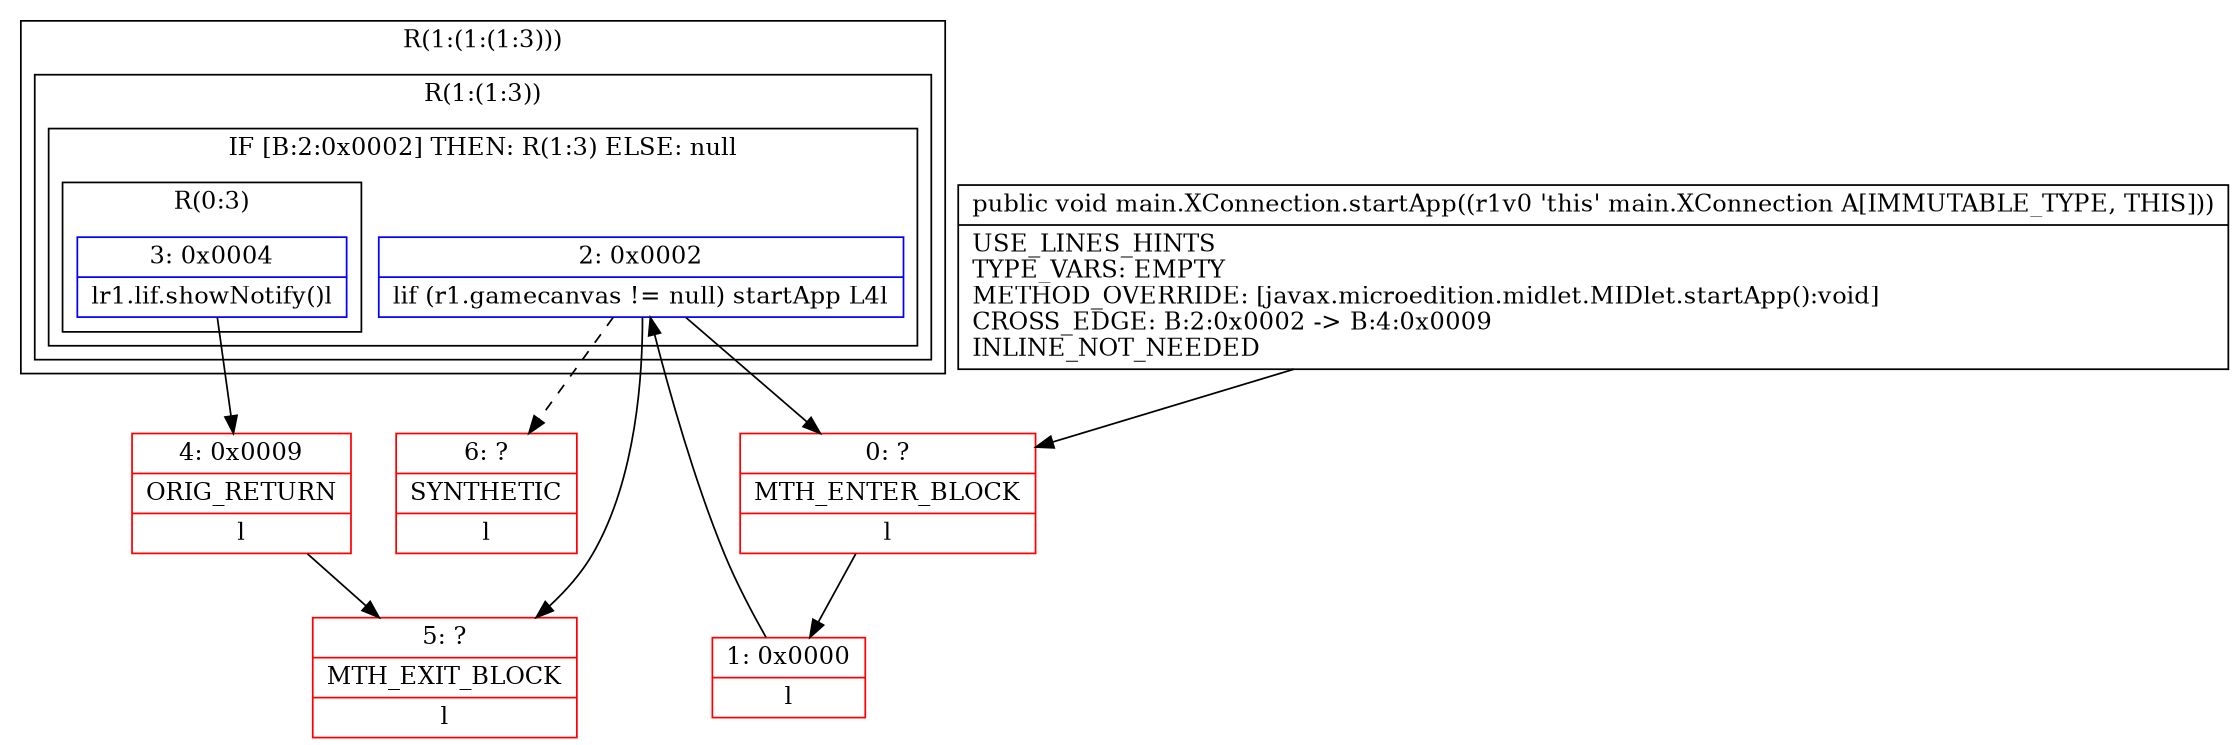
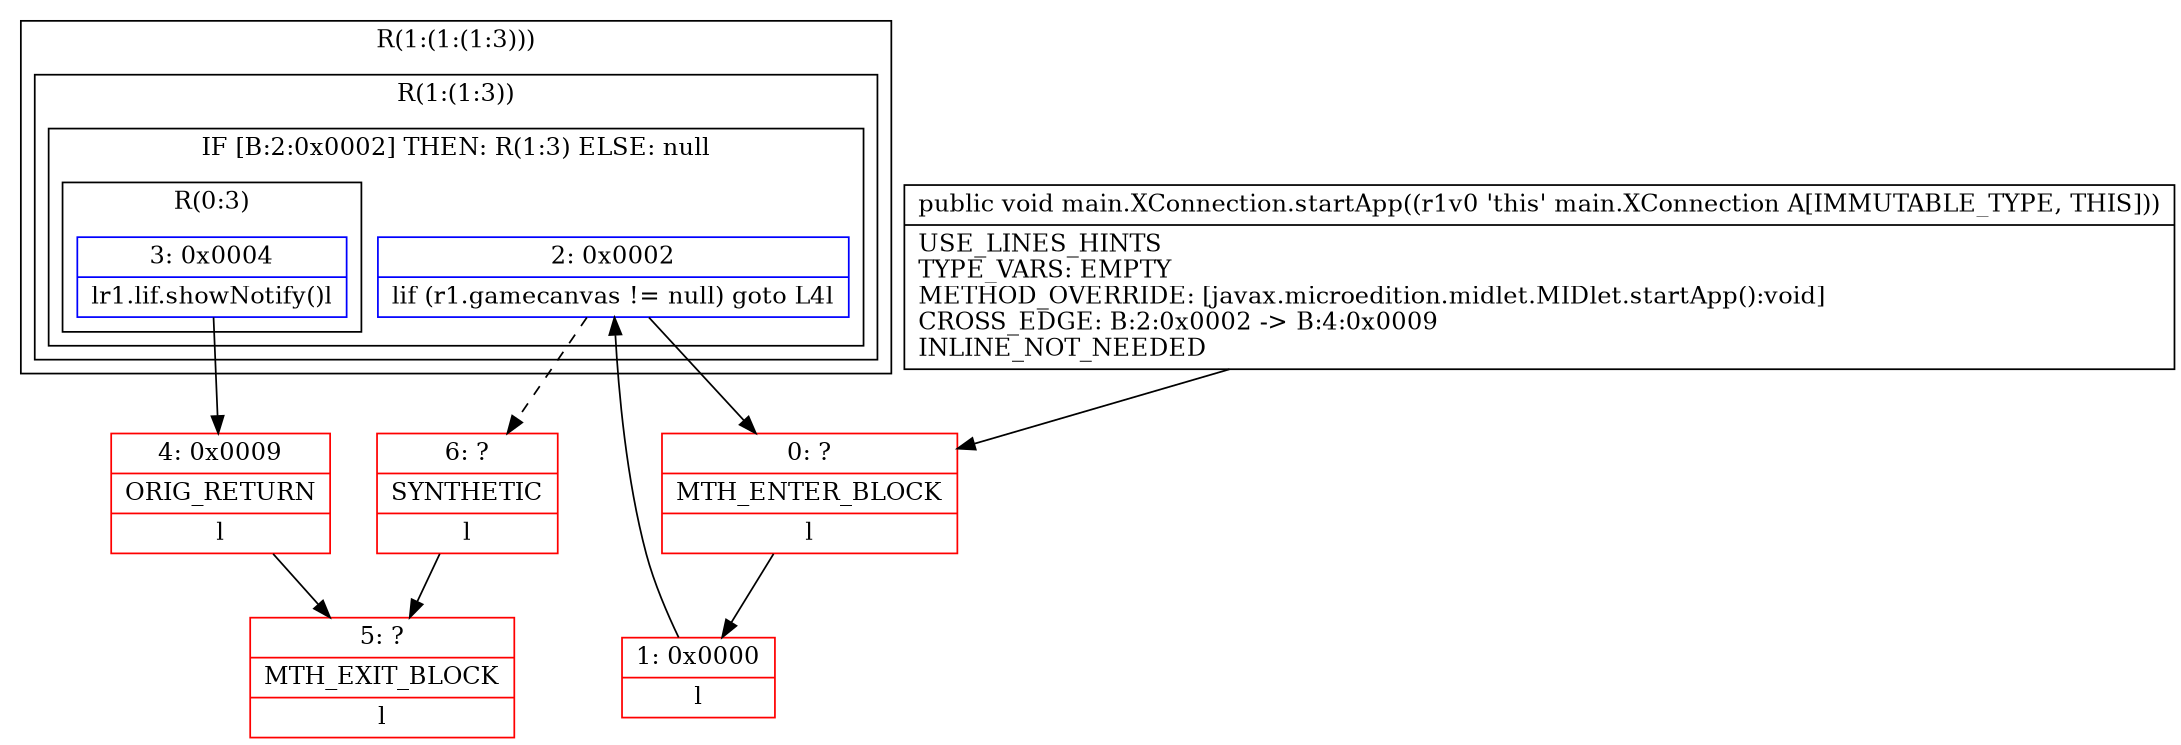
(641, 296) -> (613, 296)
(625, 472) -> (429, 578)
